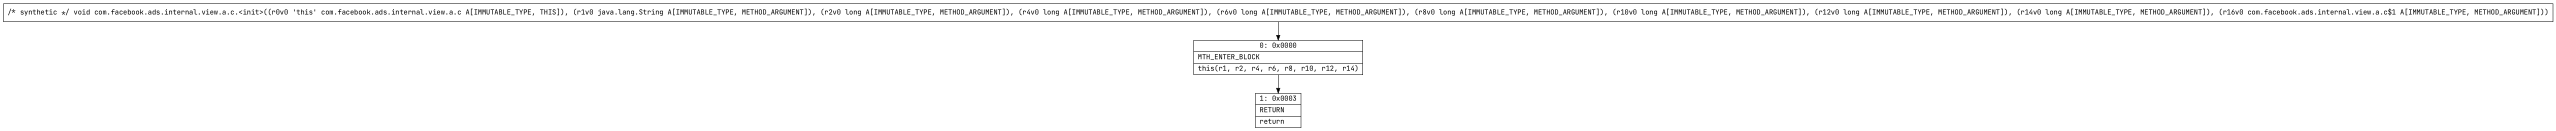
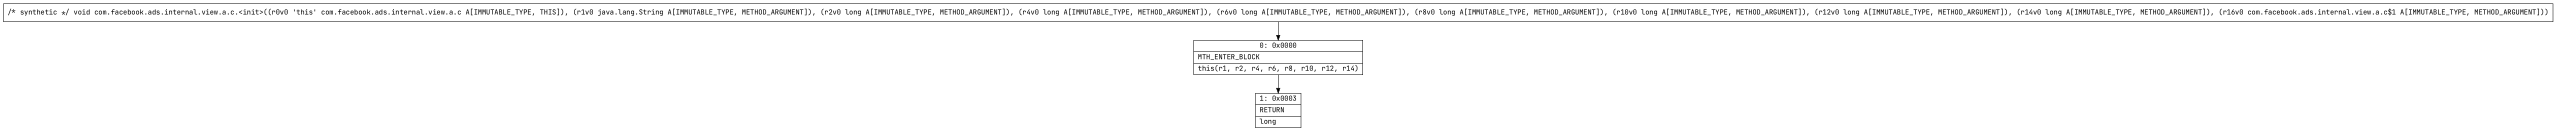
(1272, 122) -> (1268, 122)
